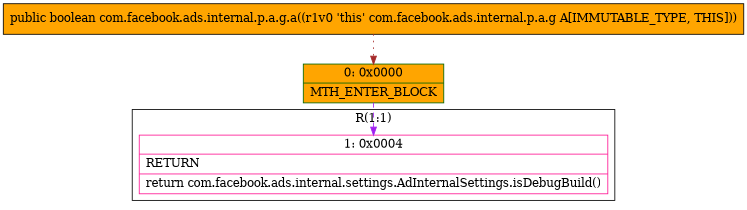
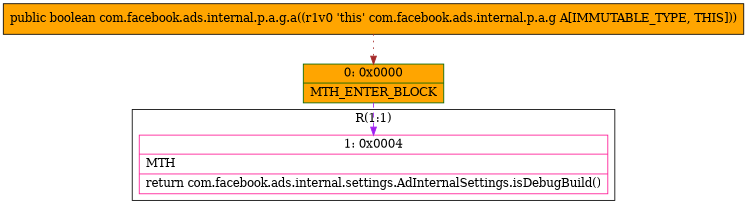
(173, 164) -> (161, 164)
